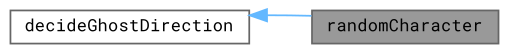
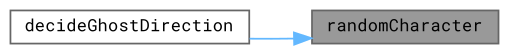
(289, 15) -> (272, 39)
